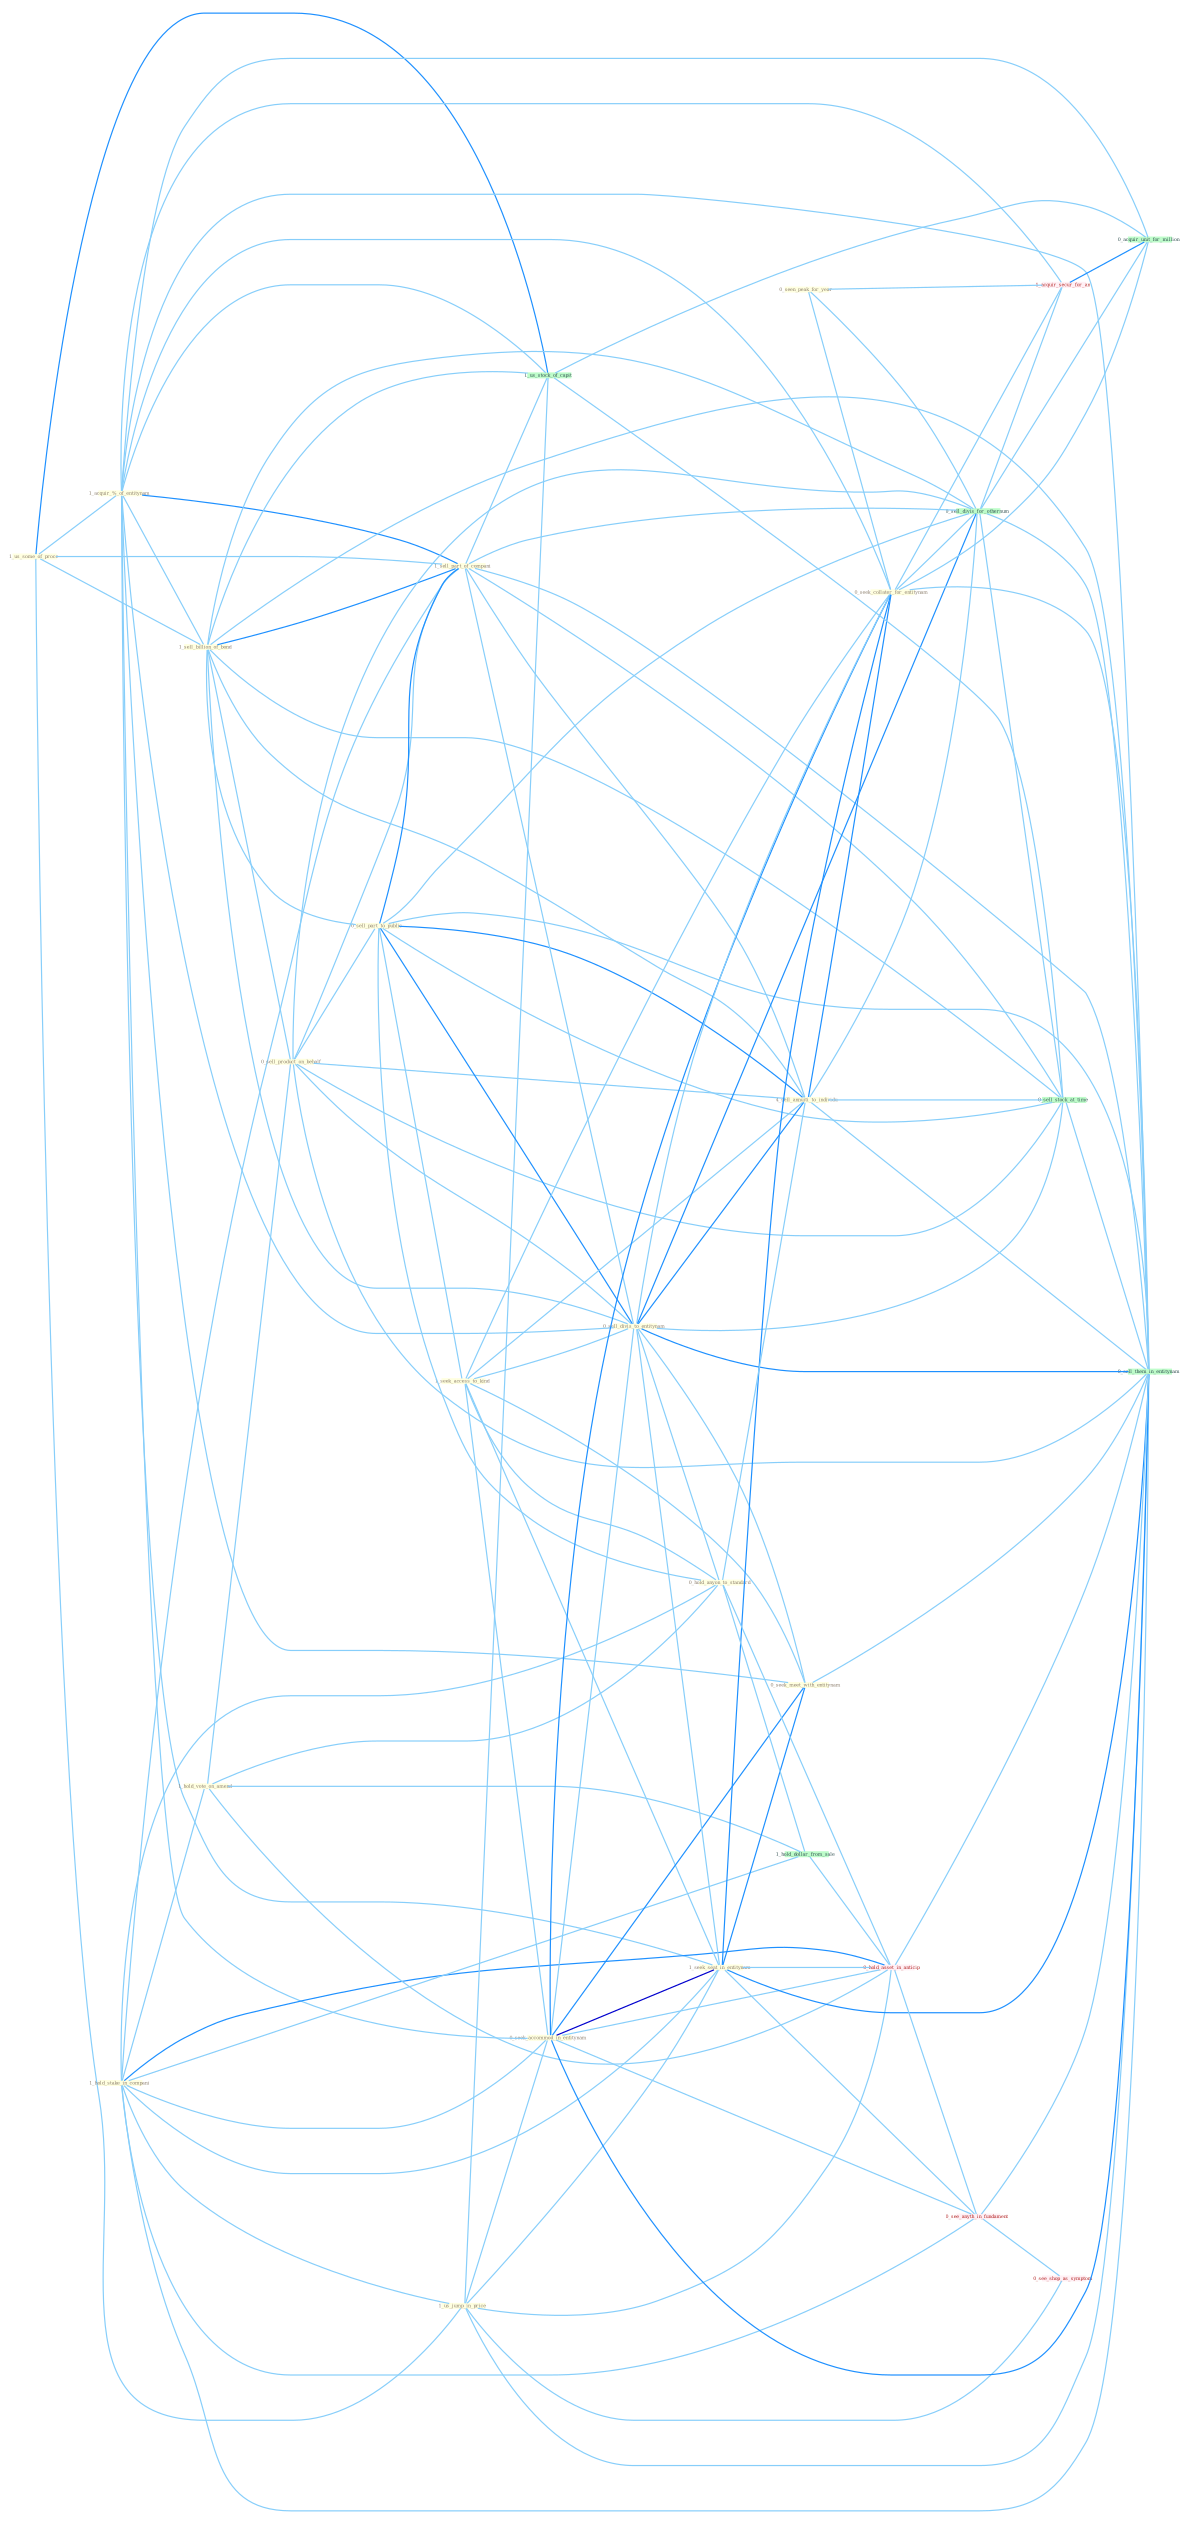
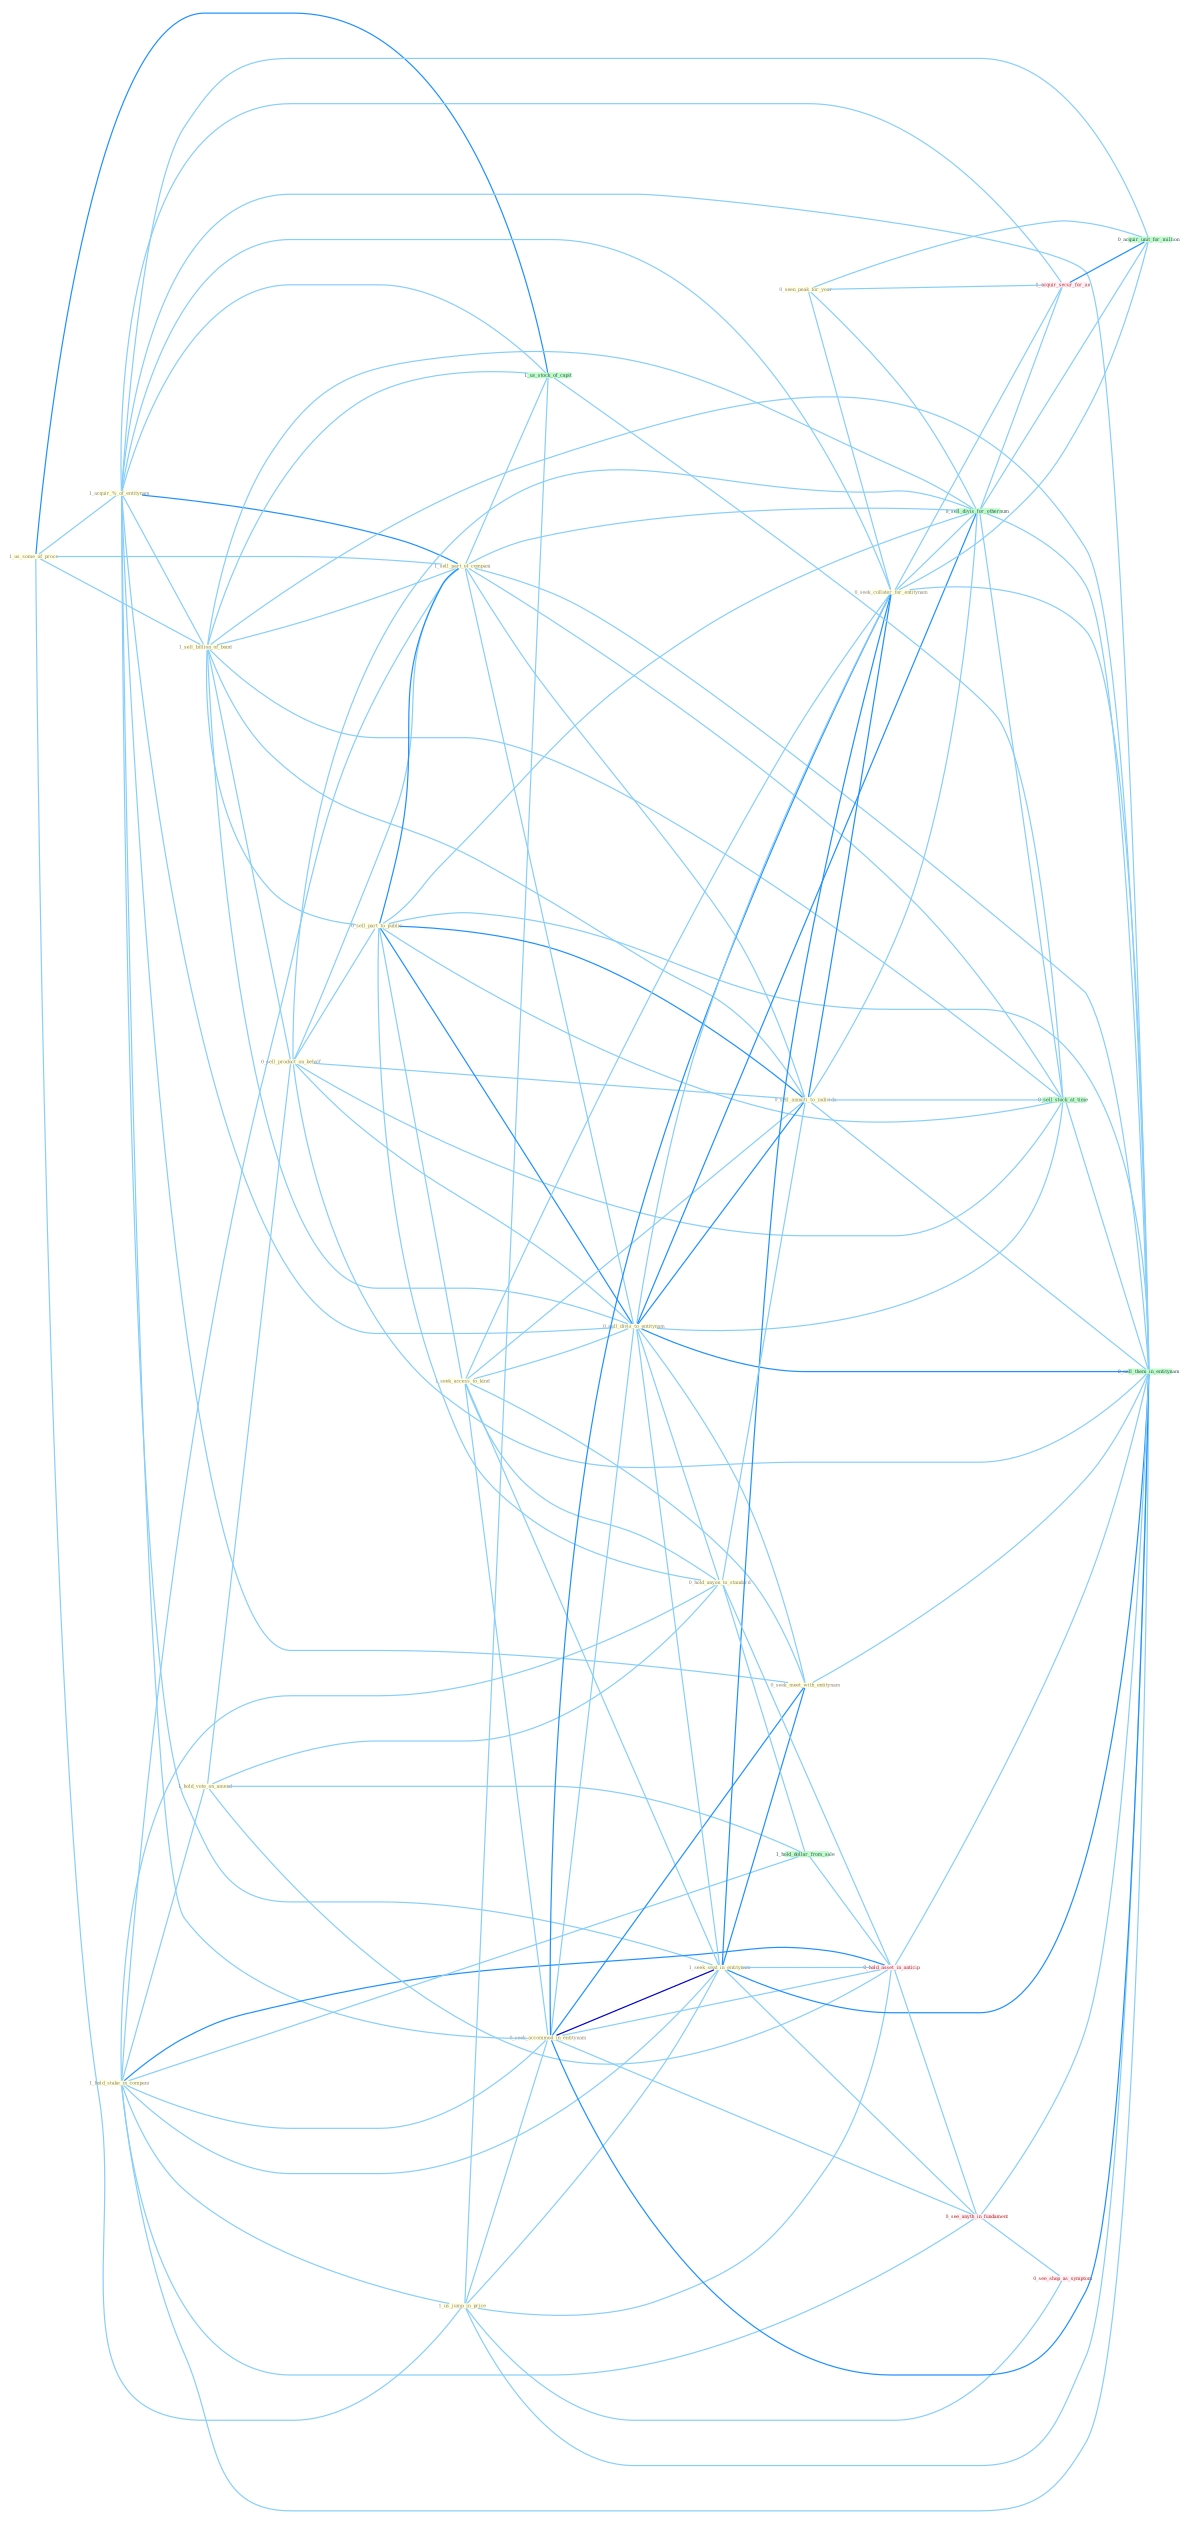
(845, 250) -> (992, 232)
(338, 611) -> (338, 611)
(807, 1100) -> (807, 1100)
